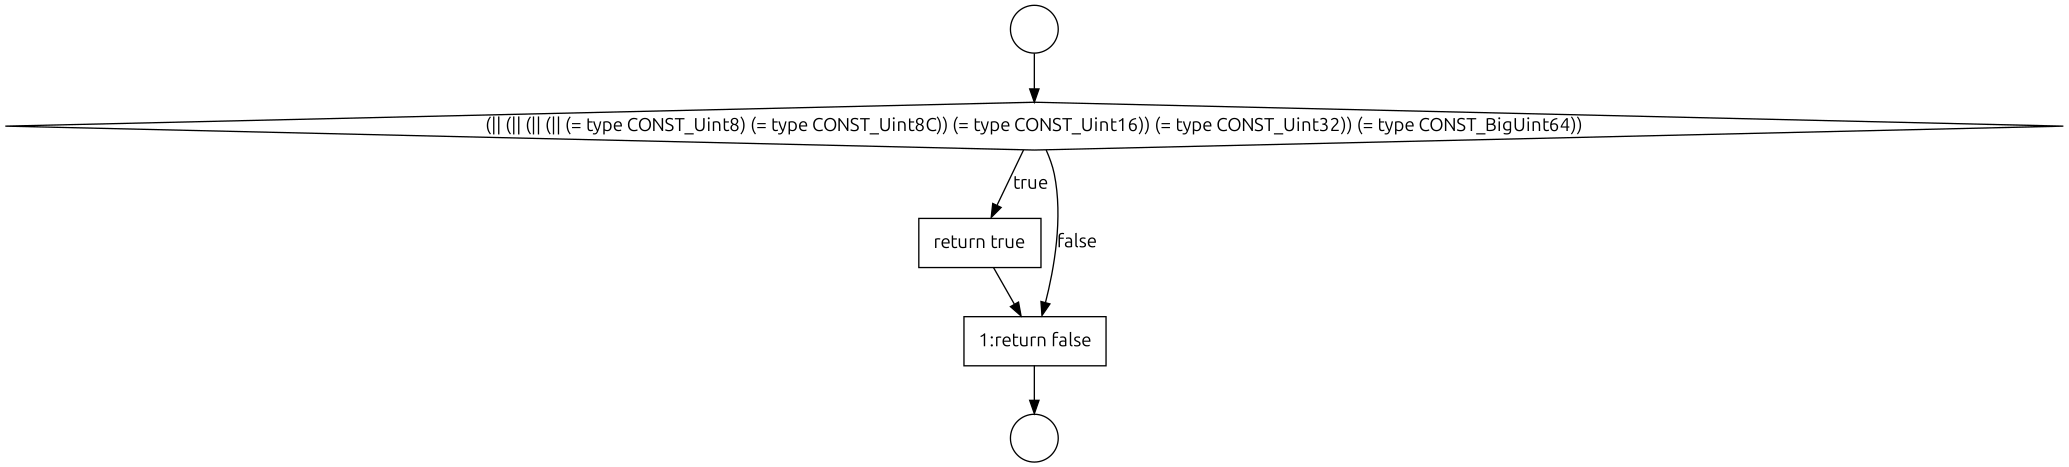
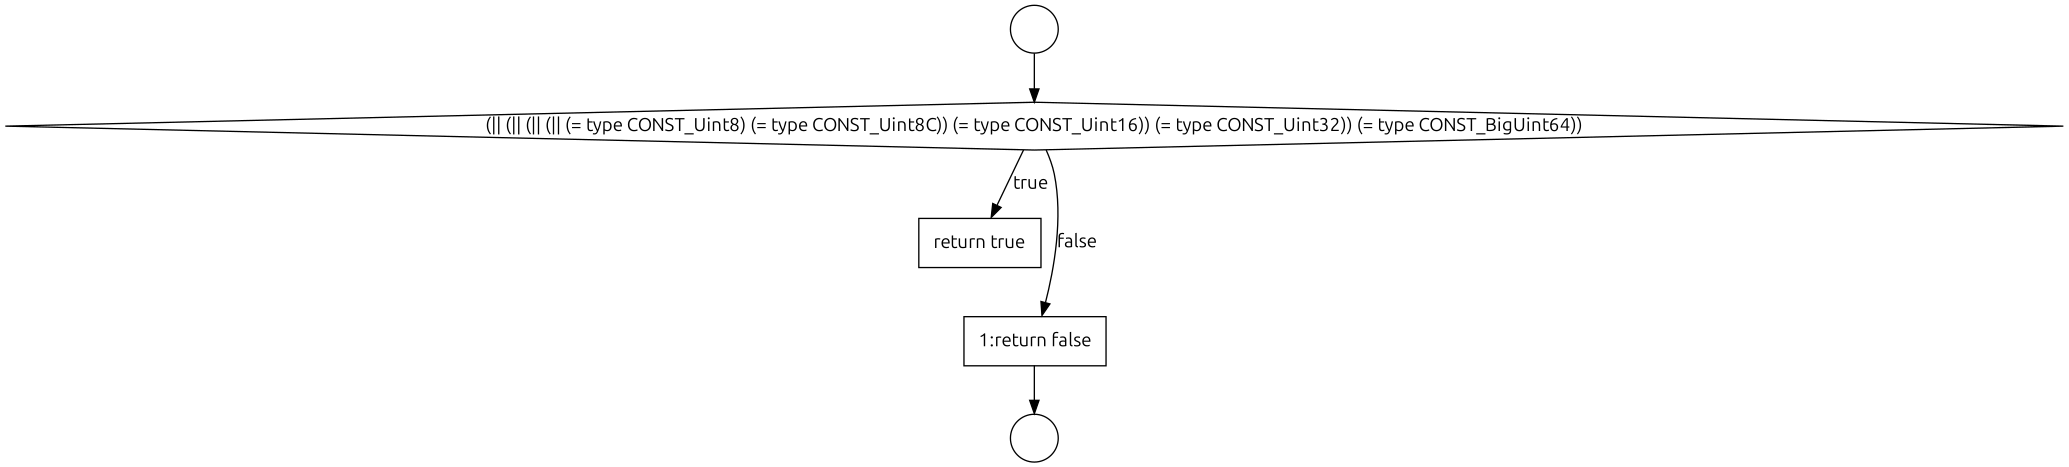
(1004, 286) -> none
